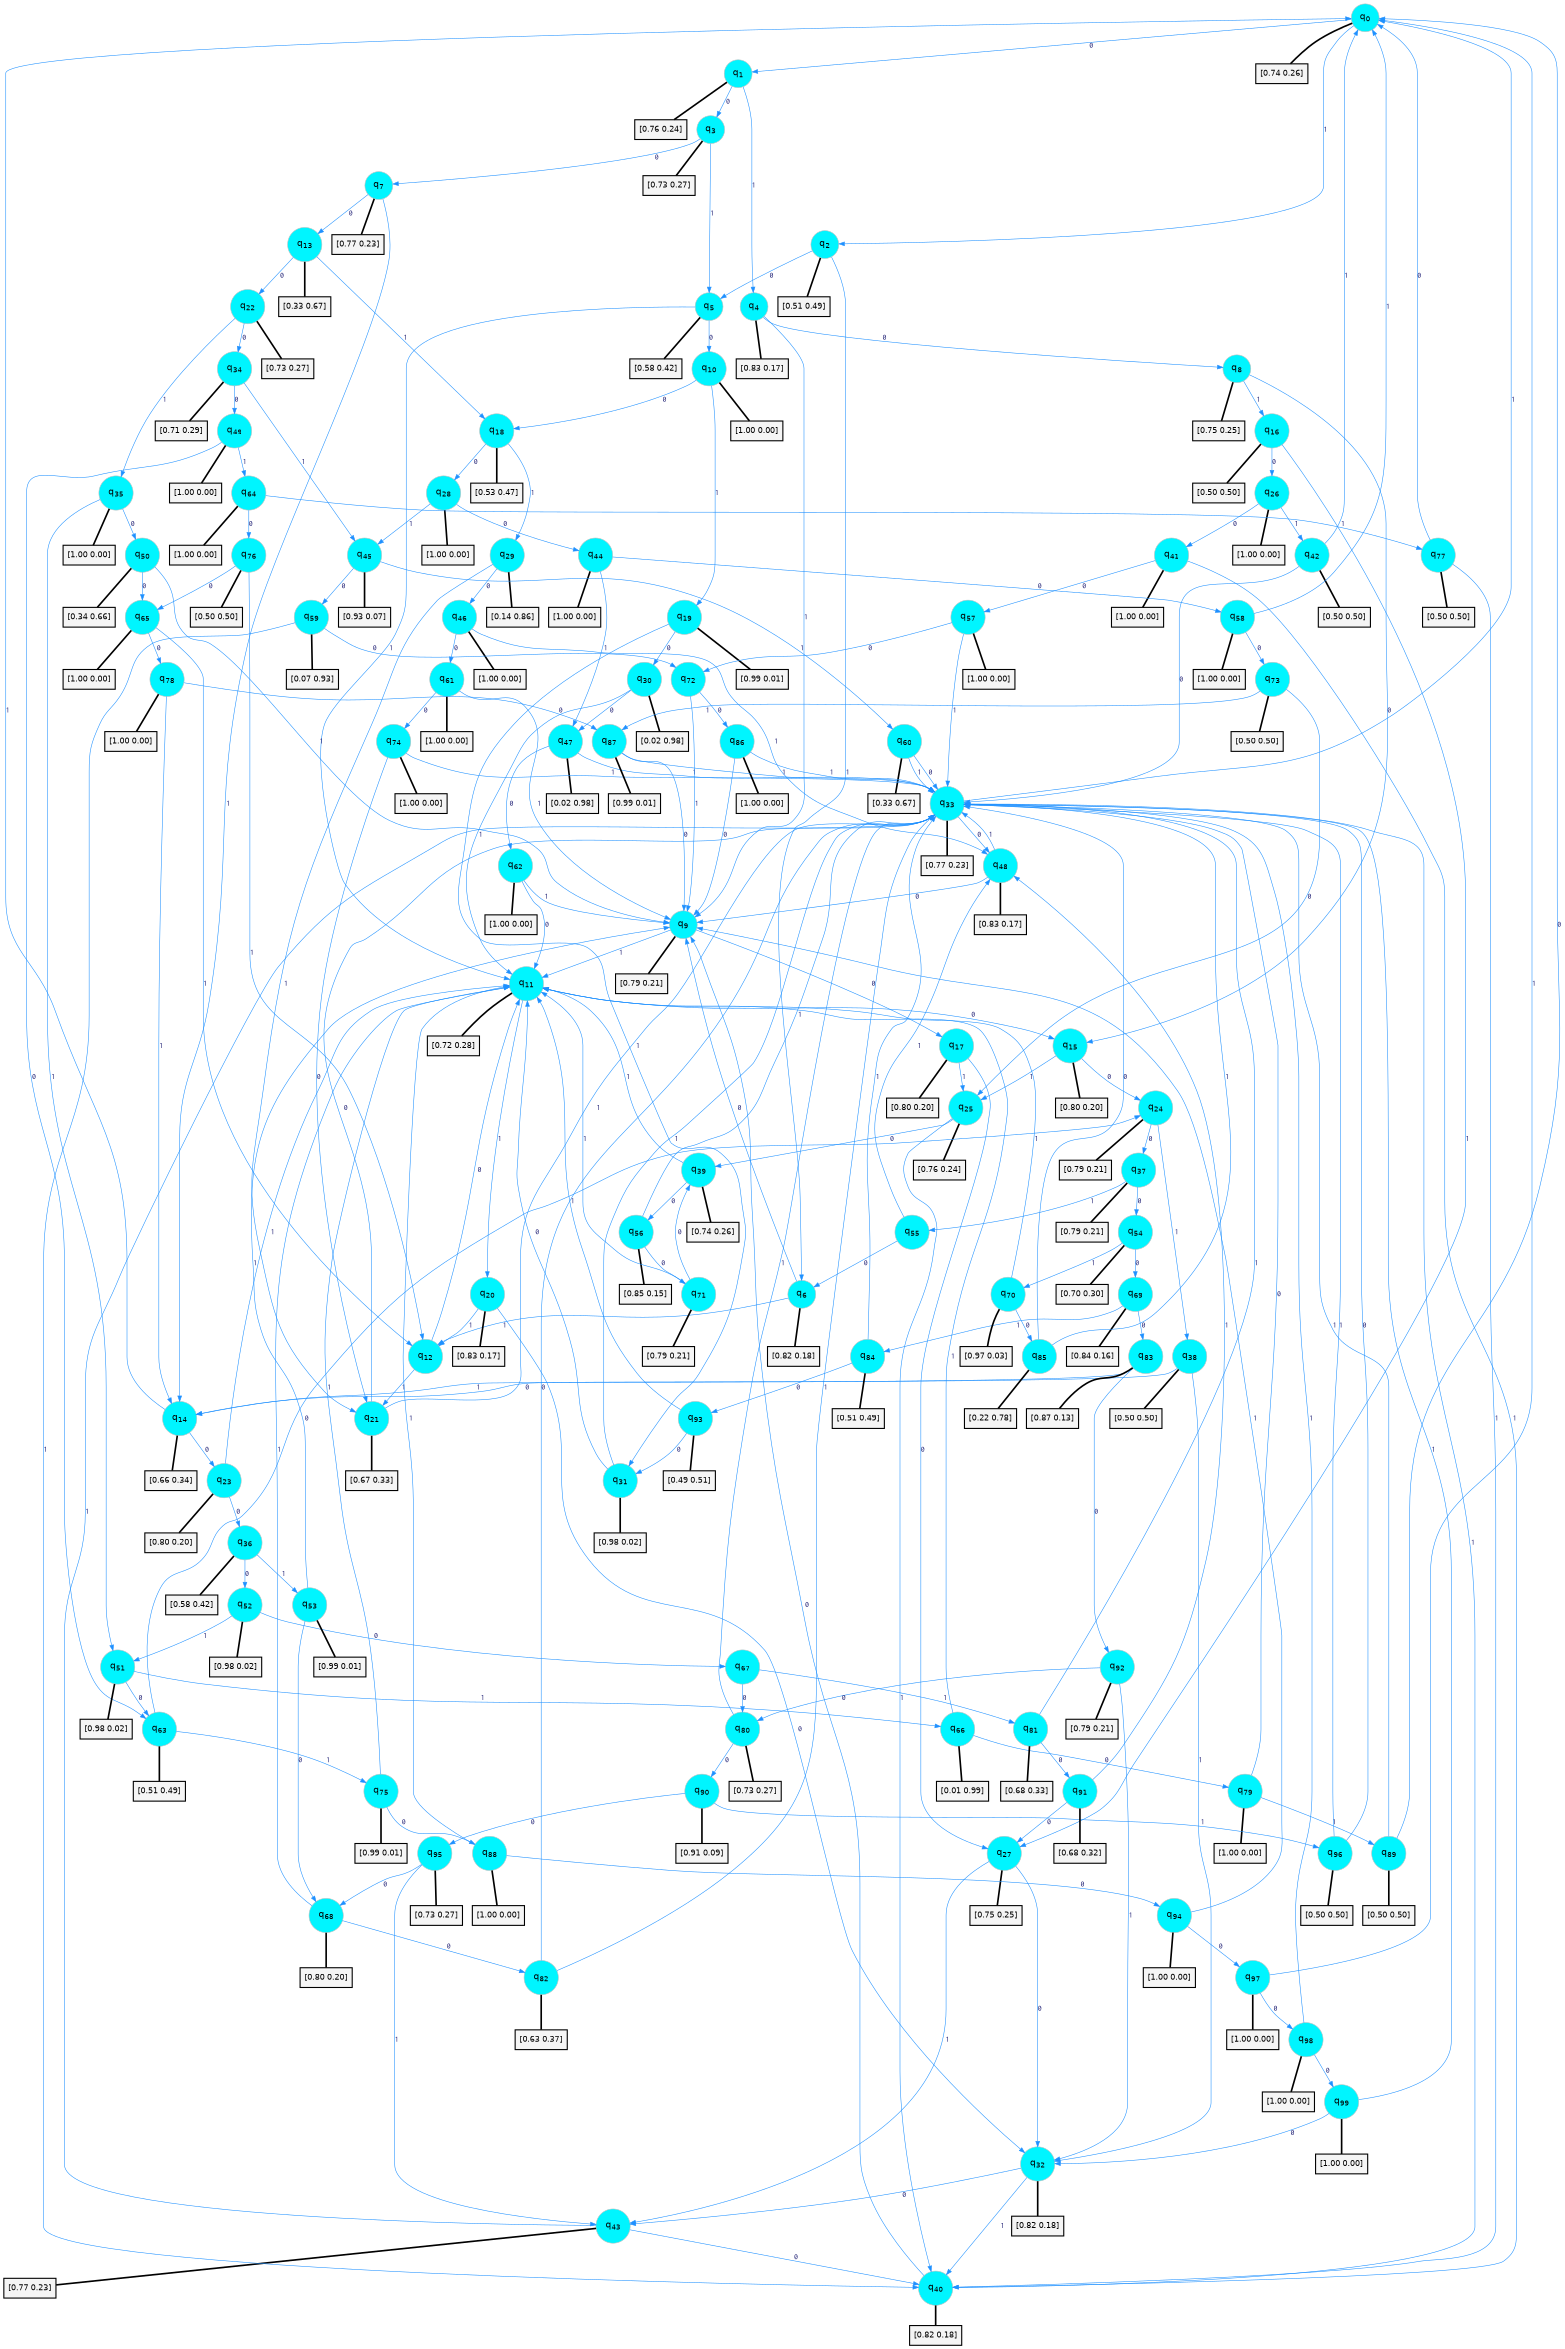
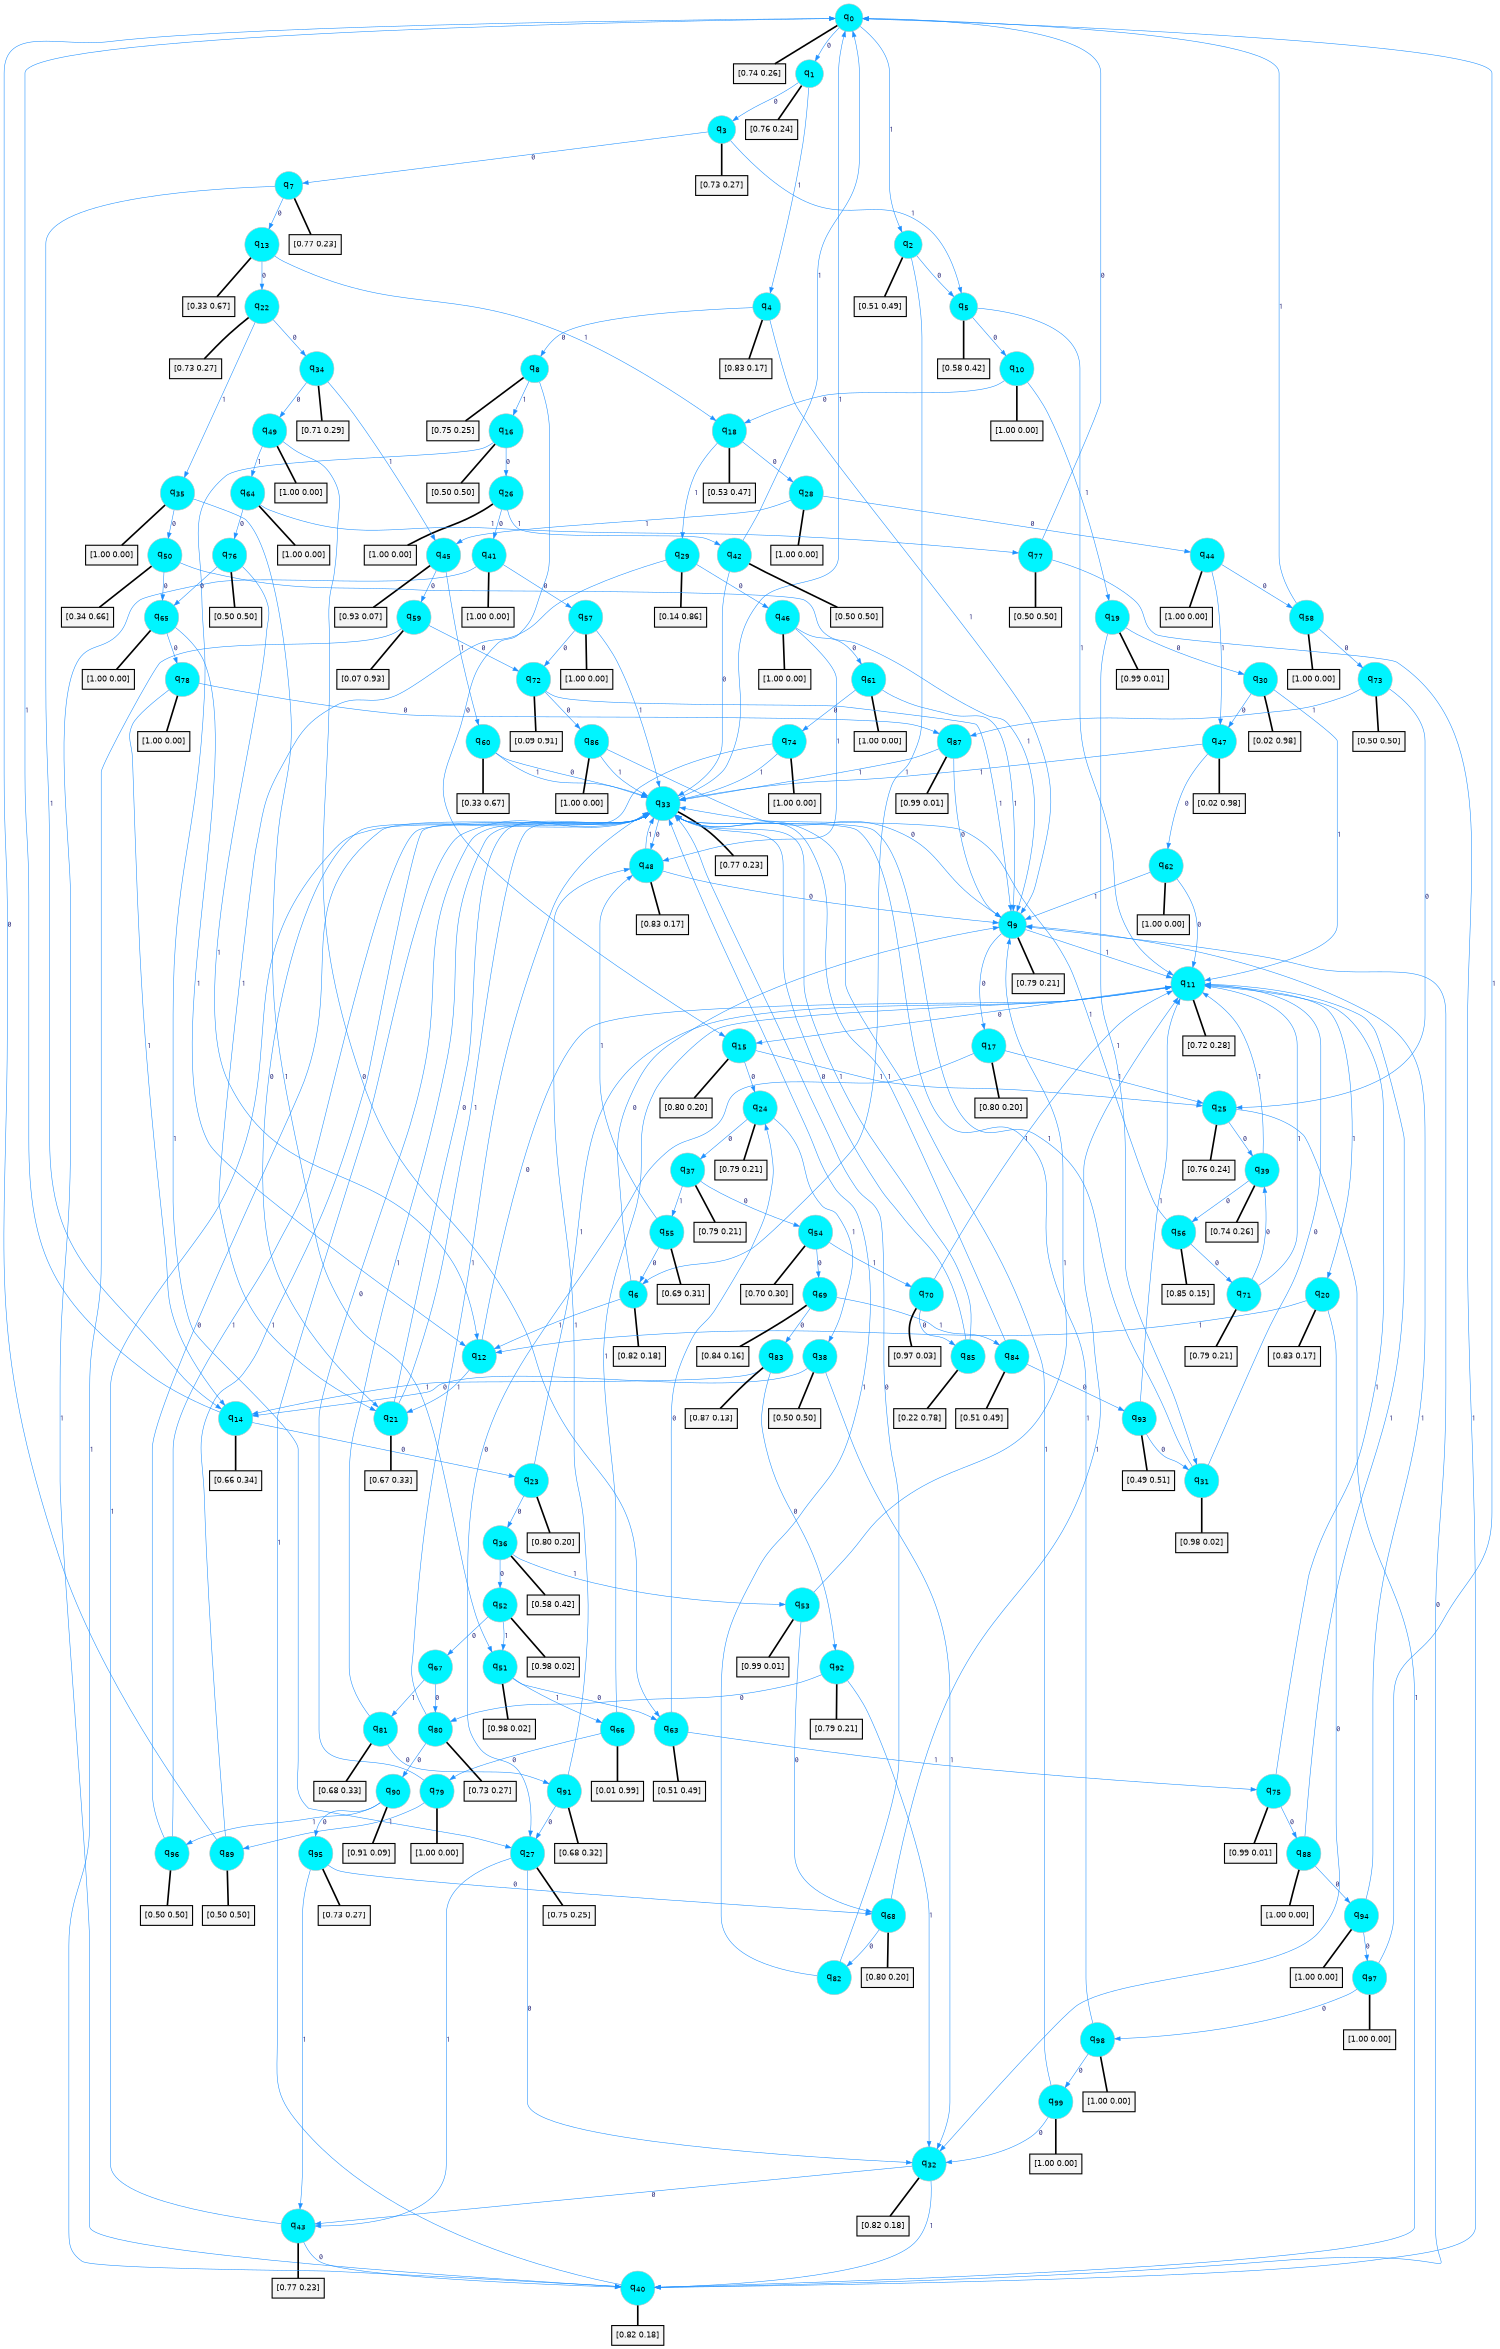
none -> (536, 742)
none -> (683, 1294)
(541, 2040) -> none
